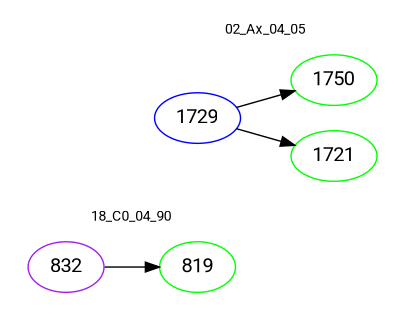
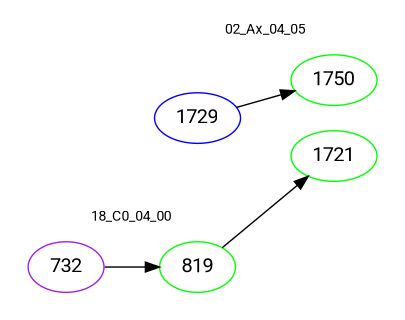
(259, 135) -> (260, 217)
(132, 217) -> (132, 217)
(66, 267) -> (66, 267)
